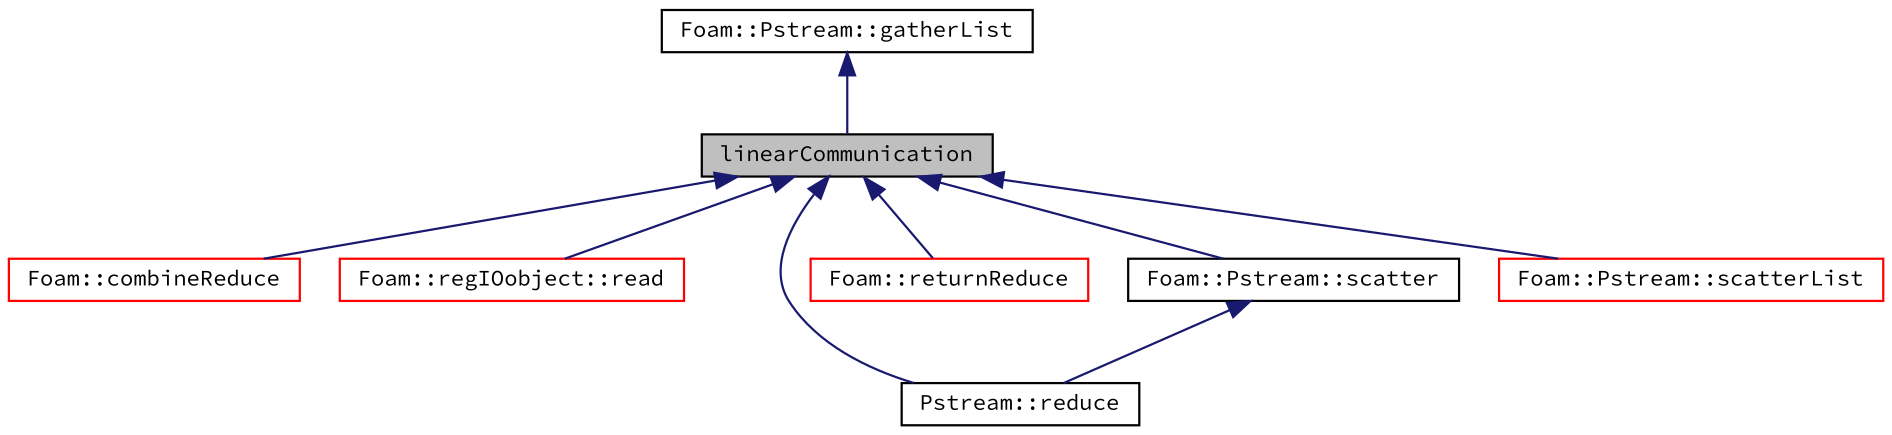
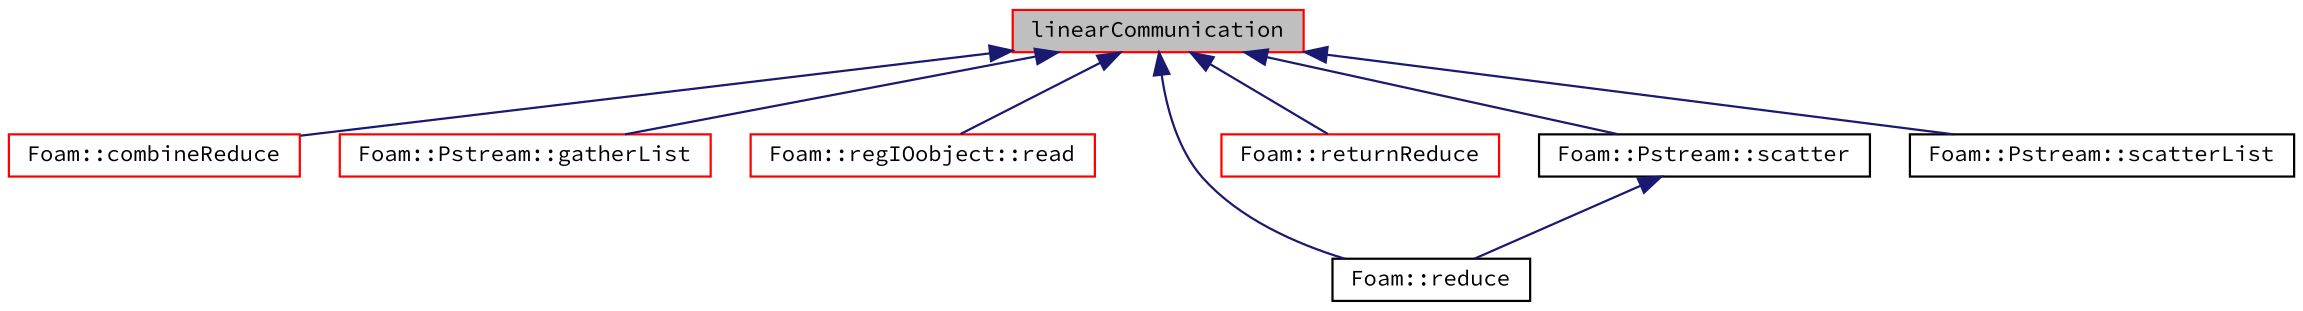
(847, 31) -> (525, 155)
(847, 105) -> (830, 95)
(847, 155) -> (1158, 31)
(1691, 280) -> (2102, 155)
(1020, 404) -> (1431, 280)
